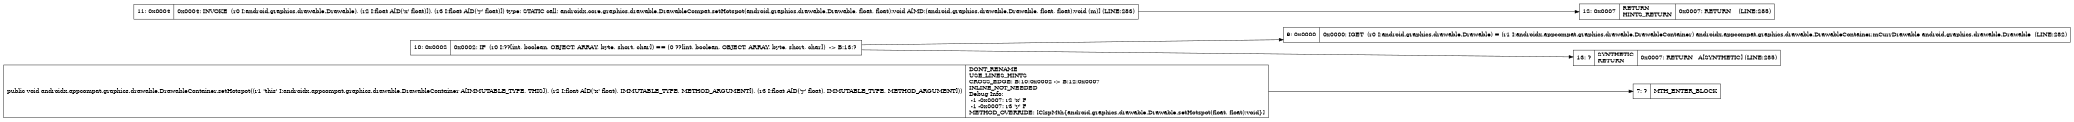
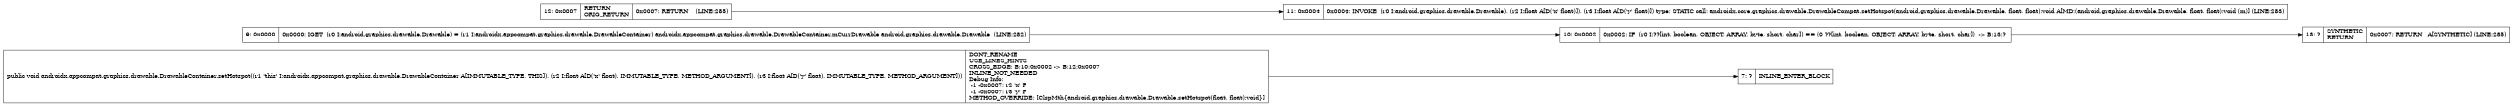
(1357, 12) -> (1005, 12)
(1647, 15) -> (607, 15)
(1070, 42) -> (1293, 35)
(1685, 91) -> (1794, 76)
